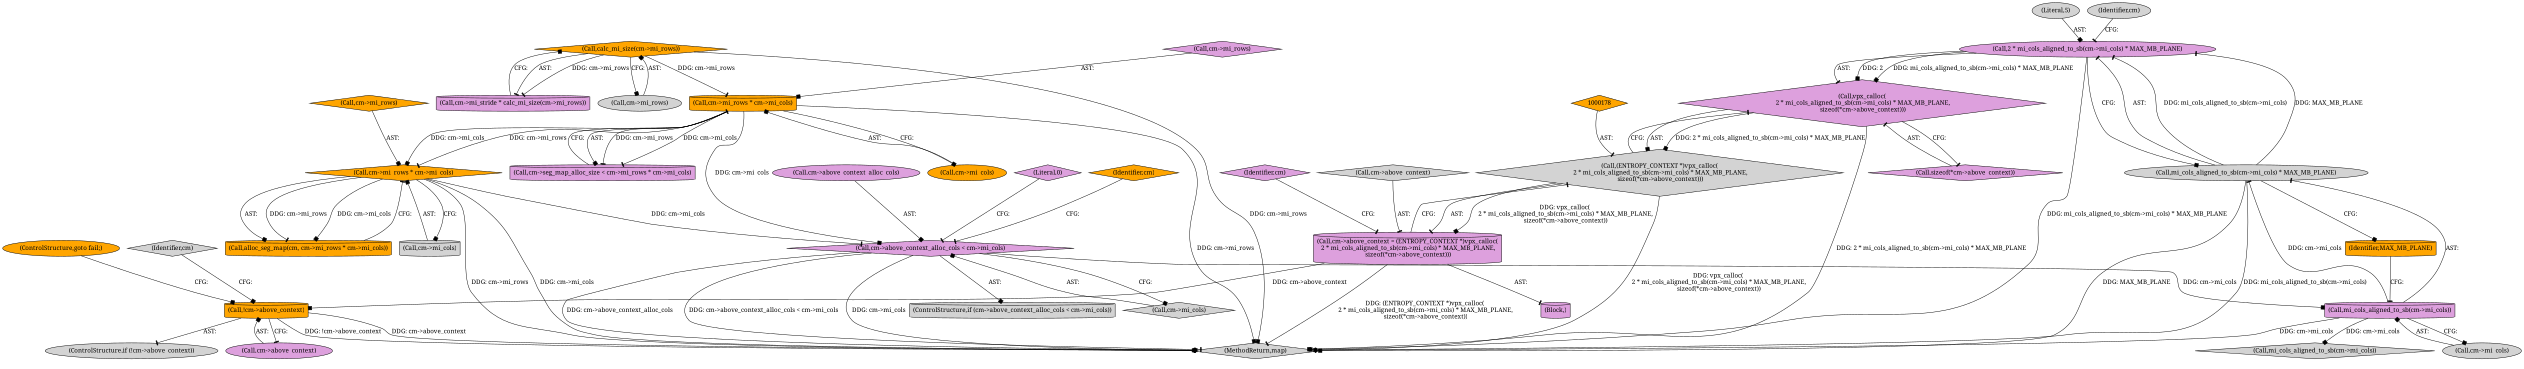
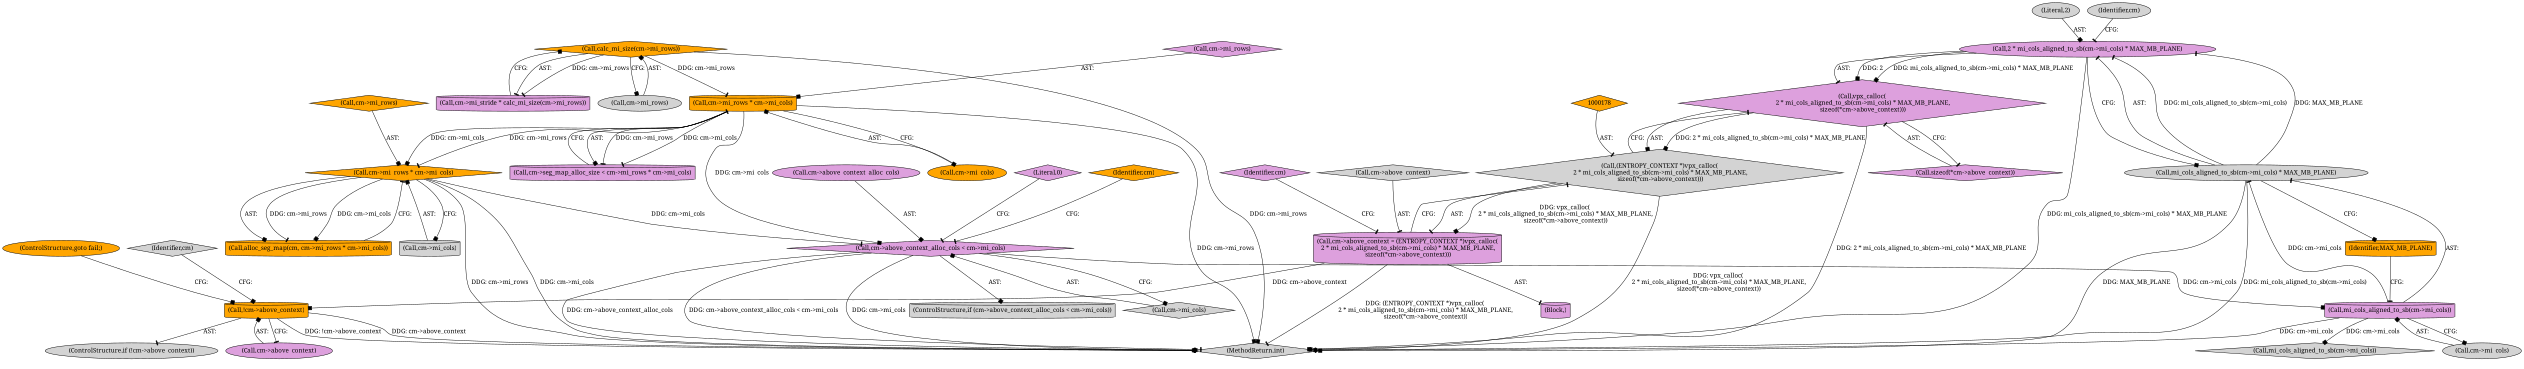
(2056, 11) -> (2056, 11)
(1256, 351) -> (1256, 351)
